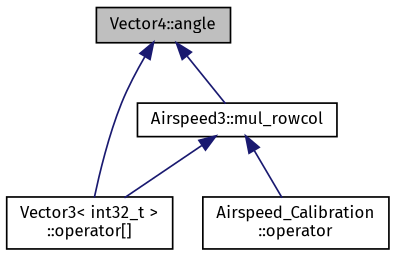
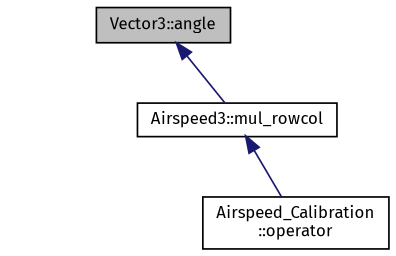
(163, 25) -> (163, 25)
(90, 223) -> none
